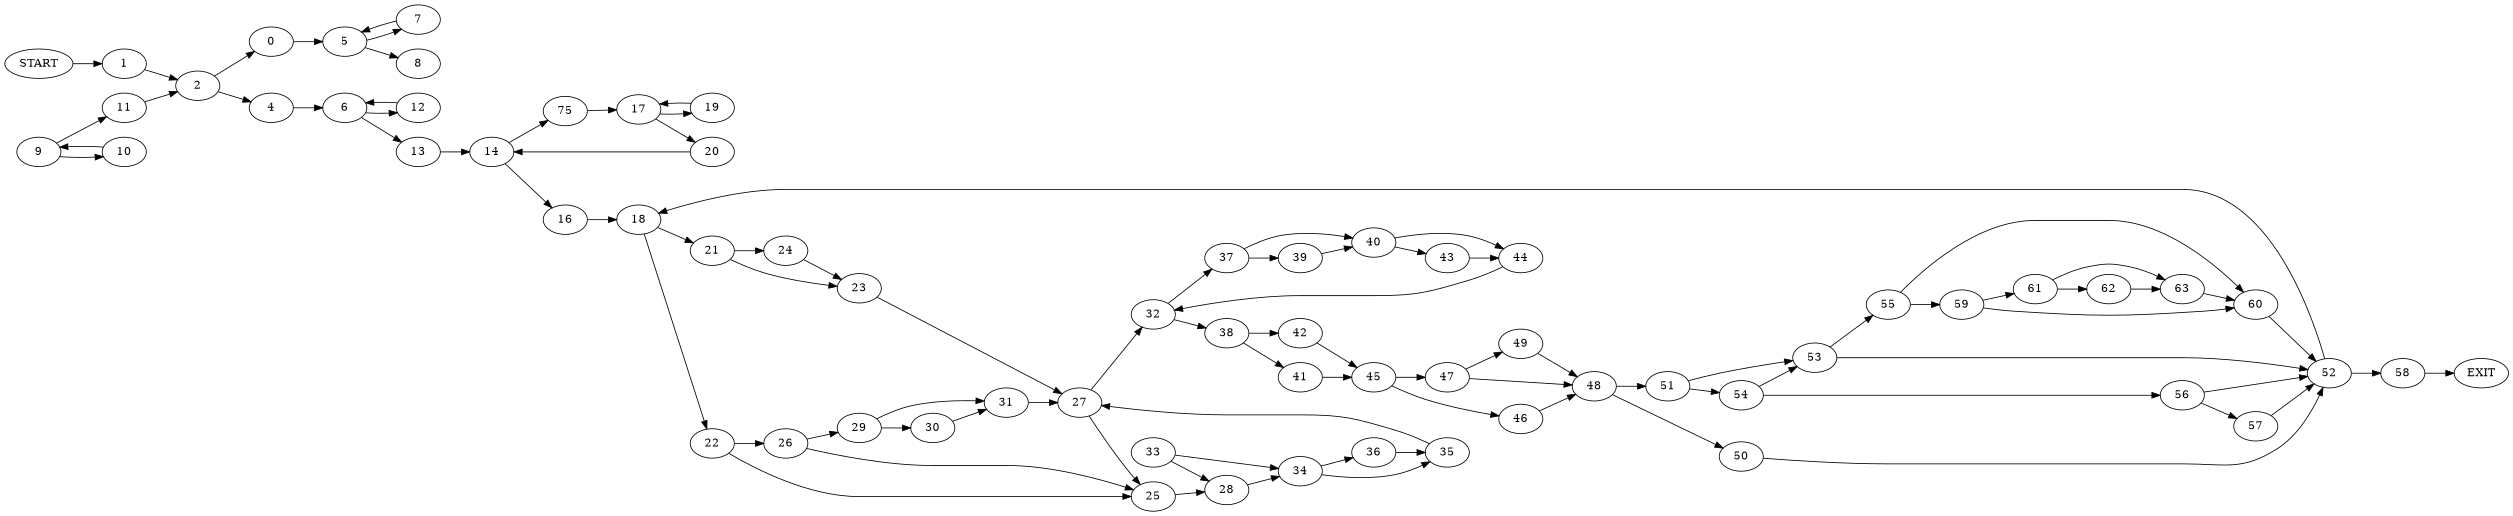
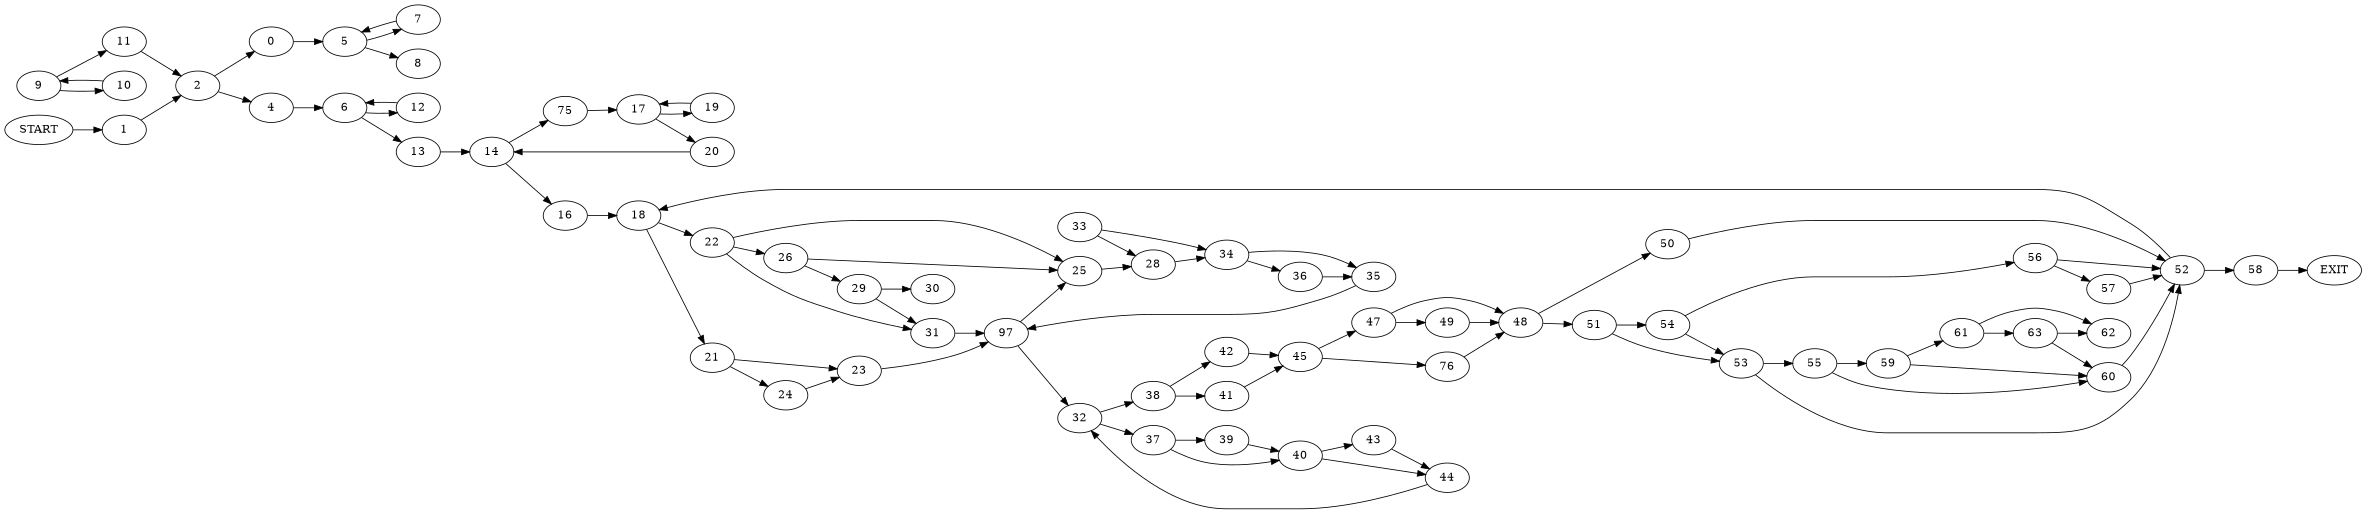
(2142, 289) -> (2068, 333)
(1080, 403) -> (1006, 333)
(966, 417) -> (810, 302)
(1521, 419) -> (1447, 367)
